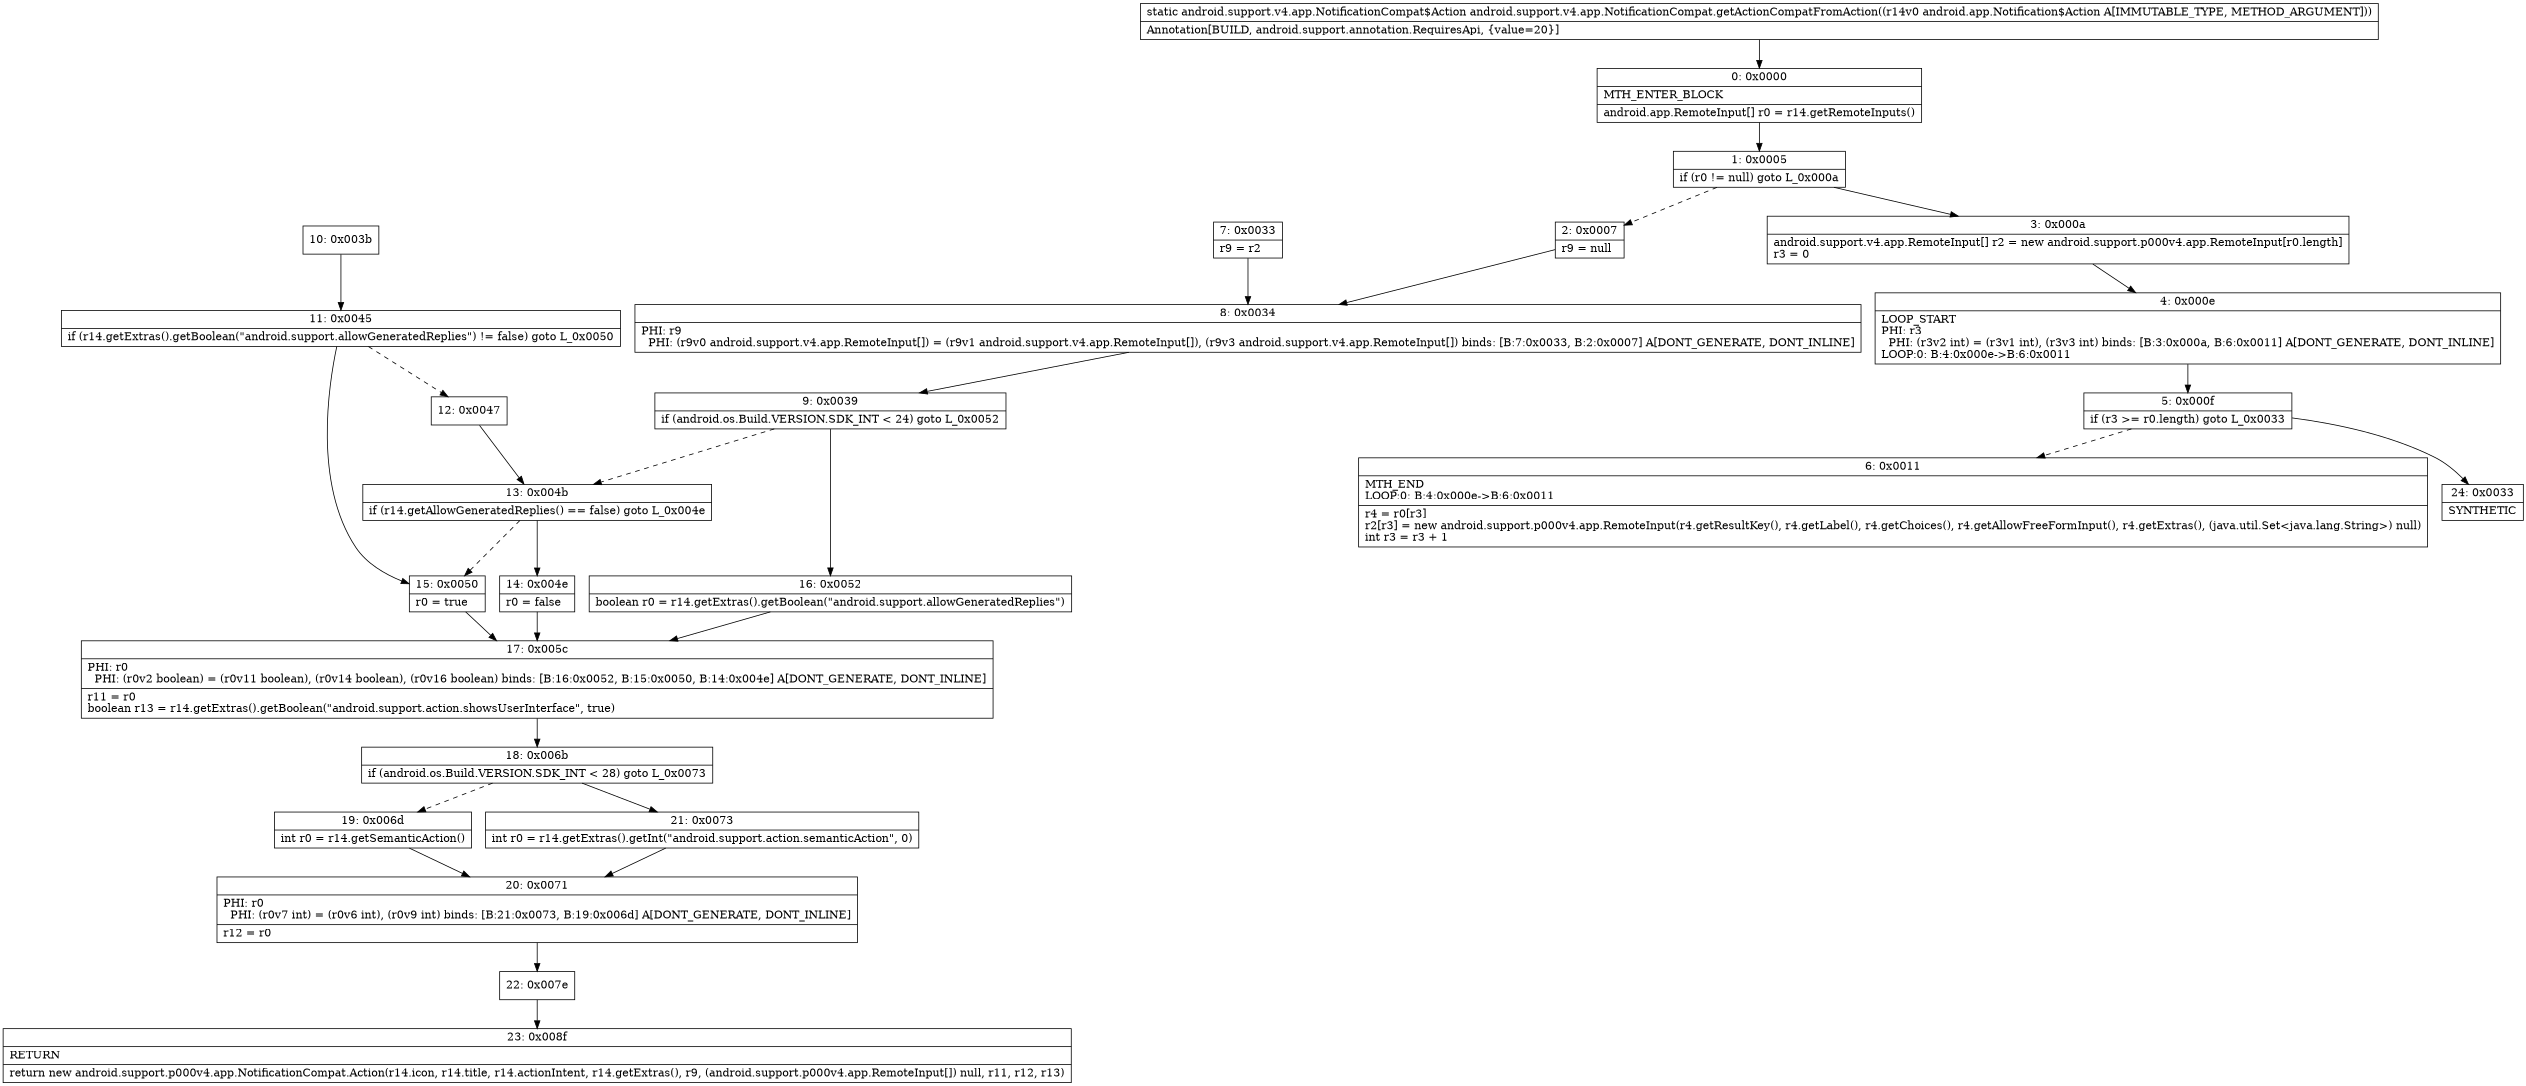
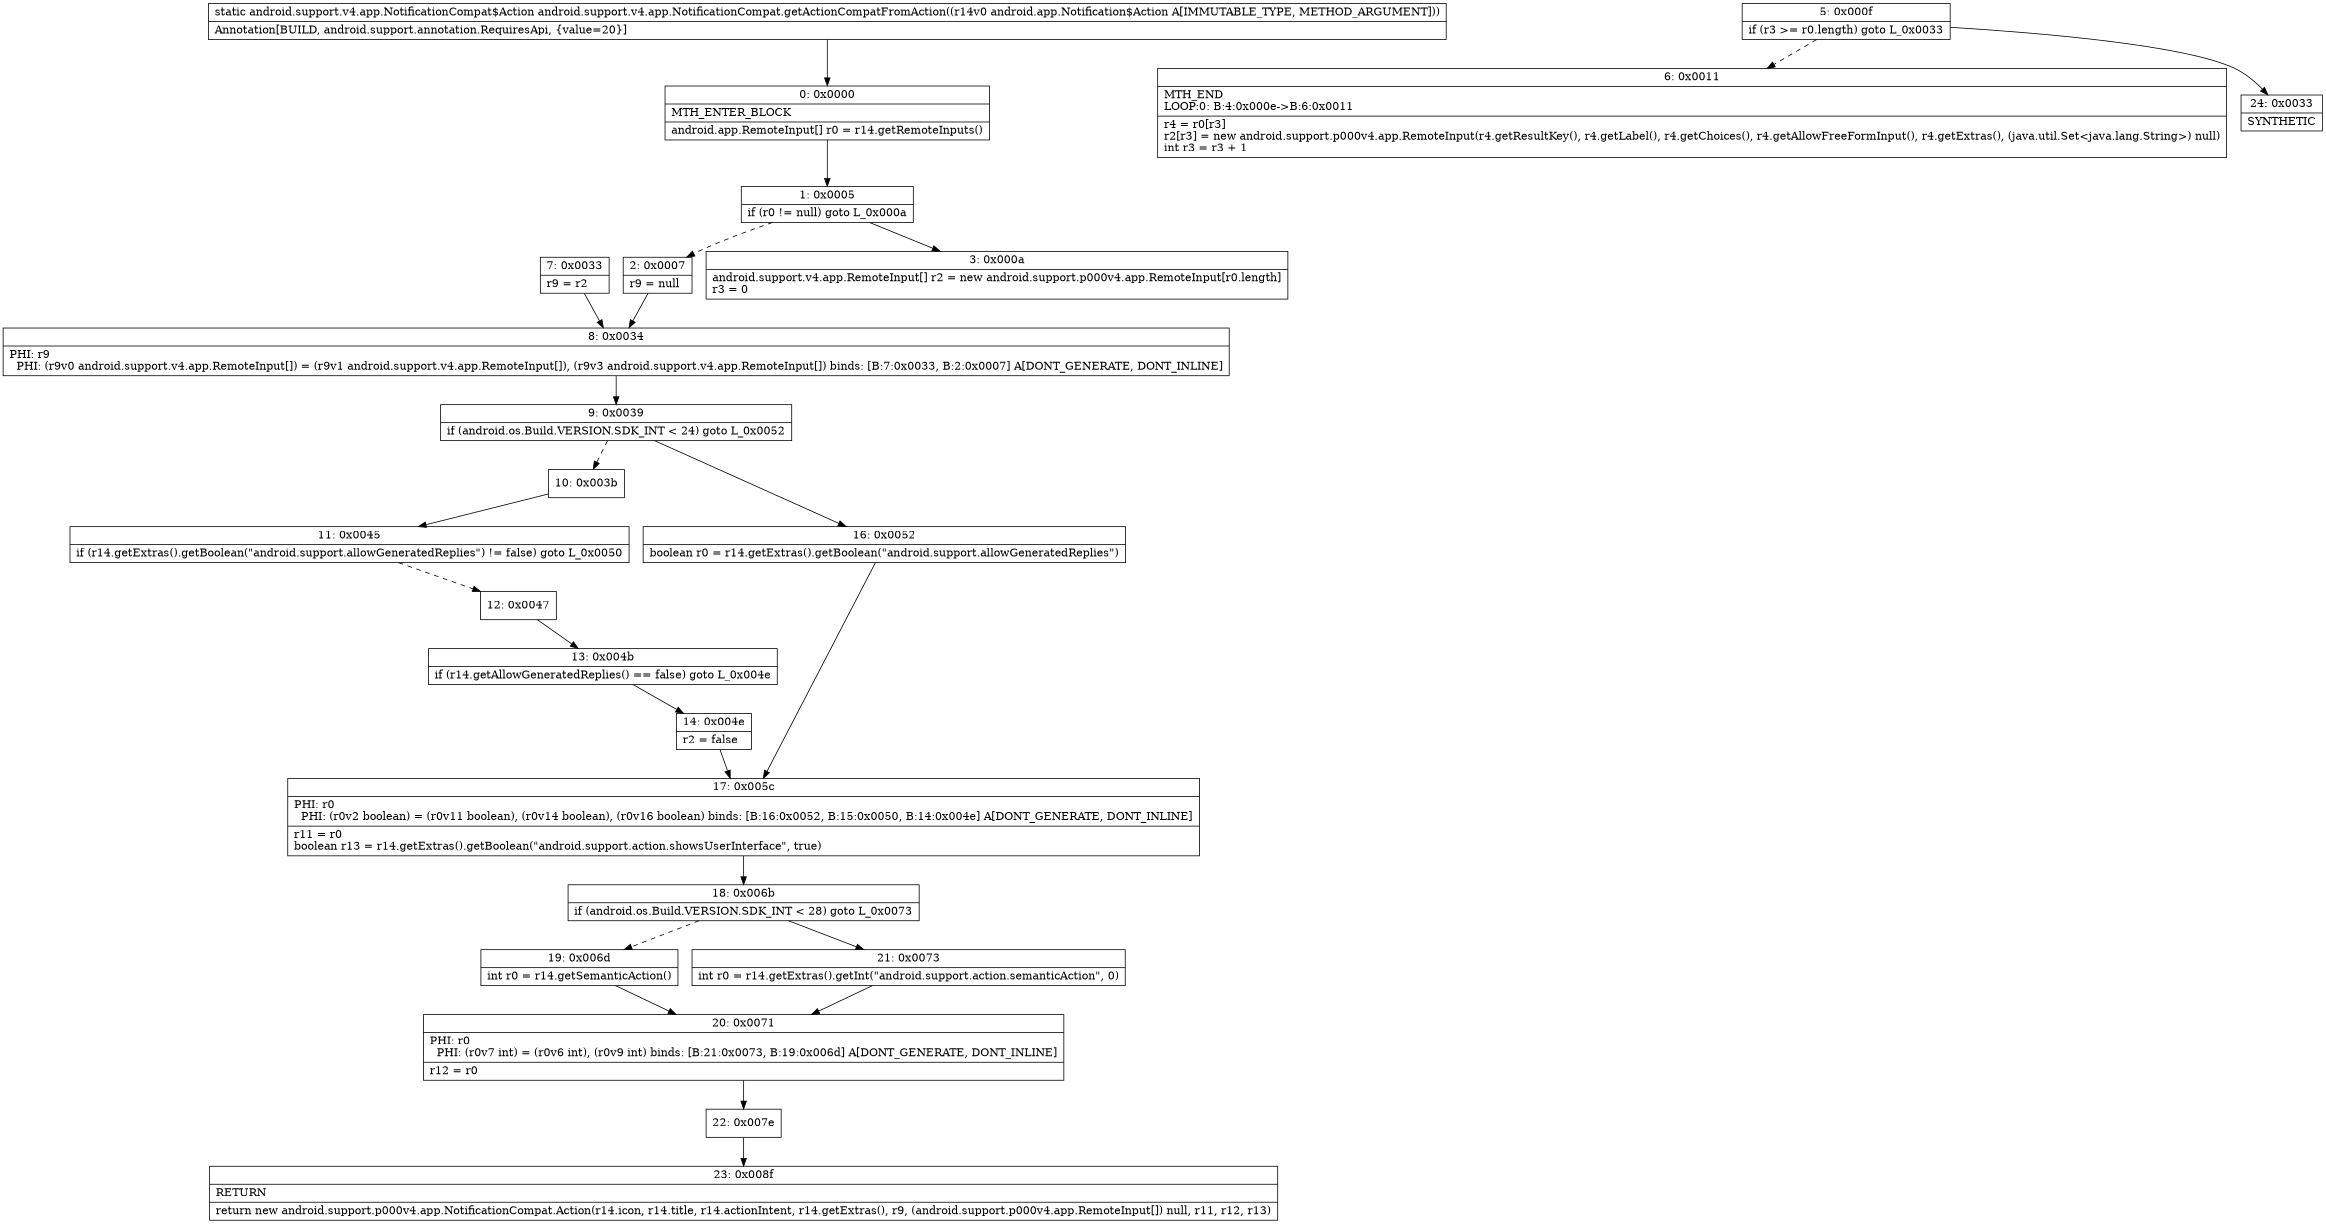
(2188, 328) -> none
(688, 455) -> (602, 452)
(447, 594) -> none
(534, 602) -> (710, 740)
